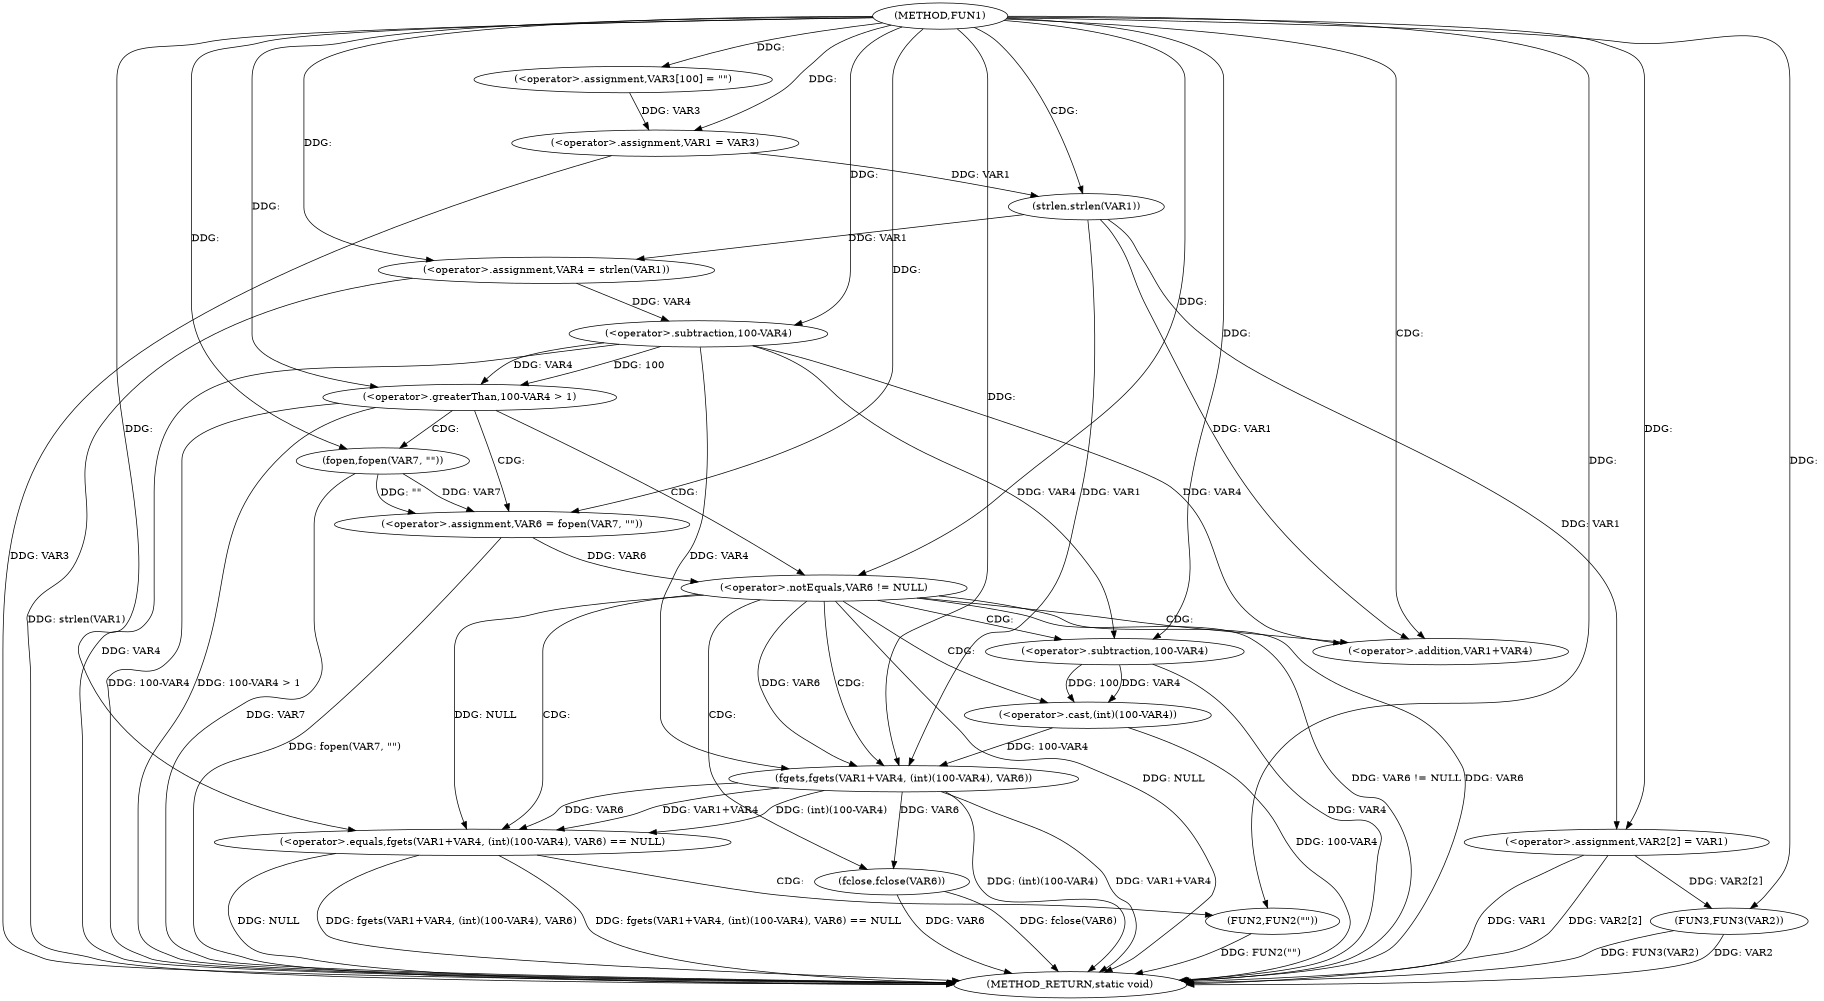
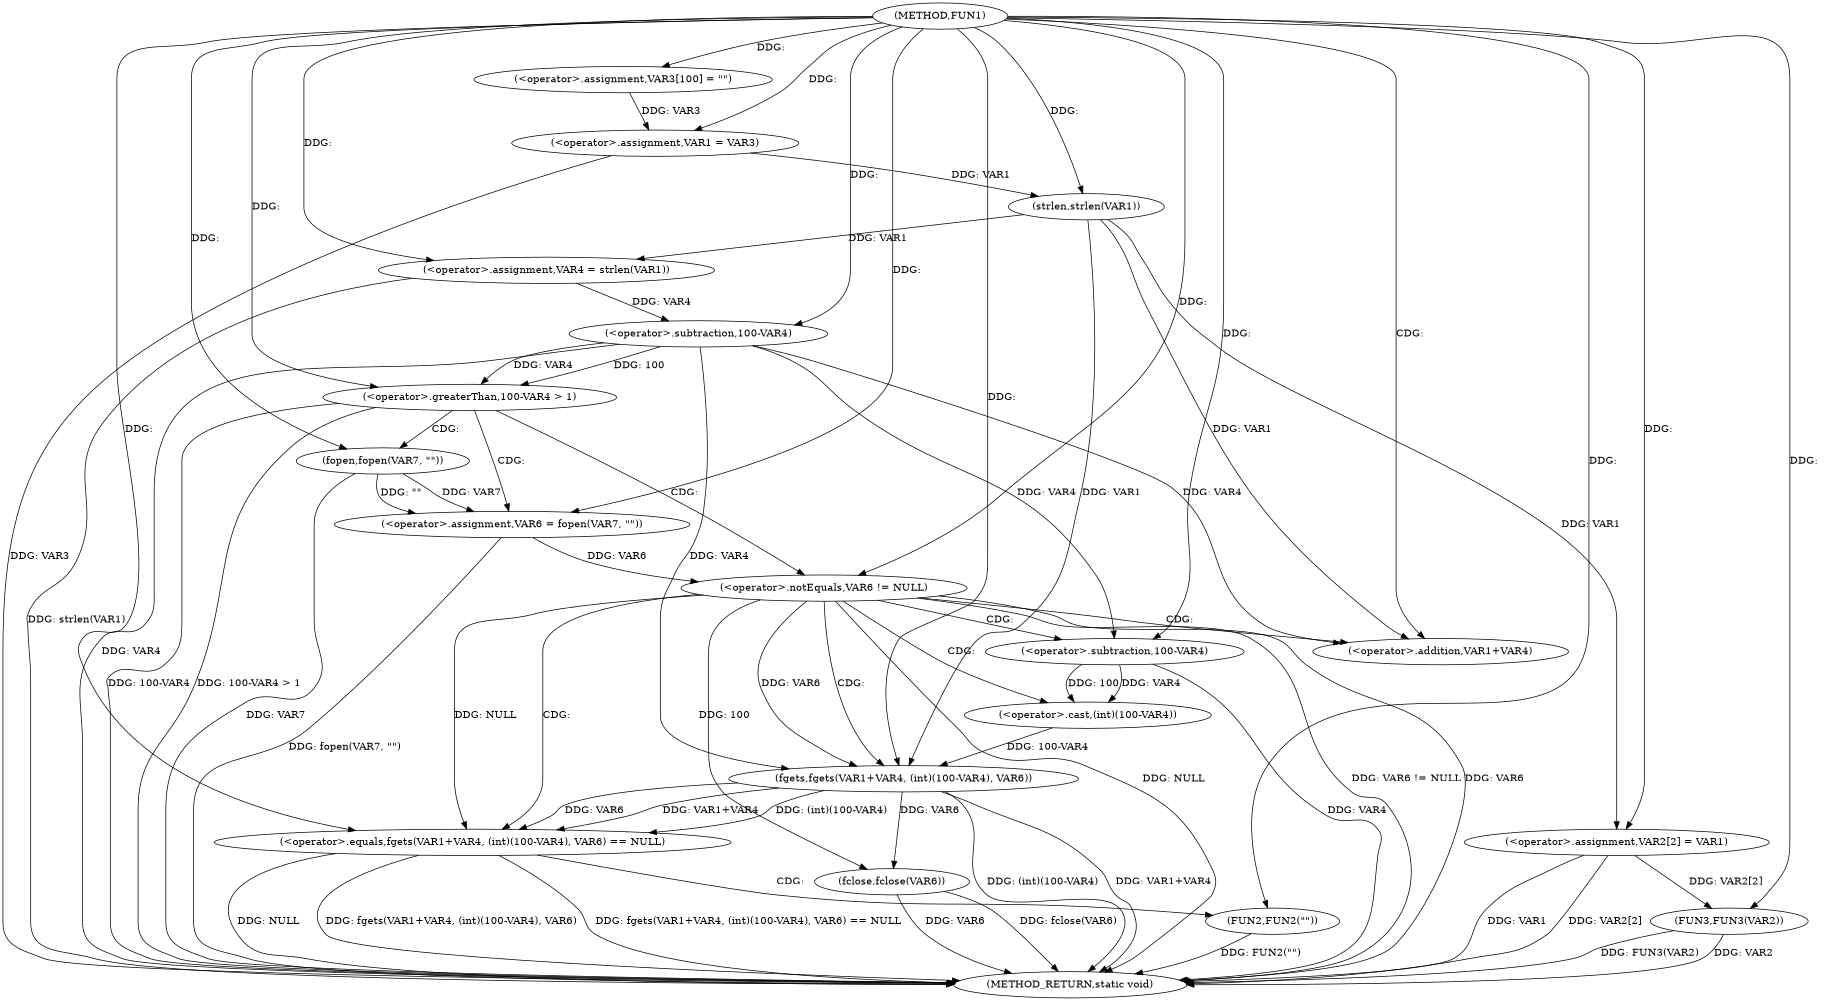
(1066, 111) -> (1066, 111)
(724, 715) -> (724, 715)
(1315, 873) -> none
